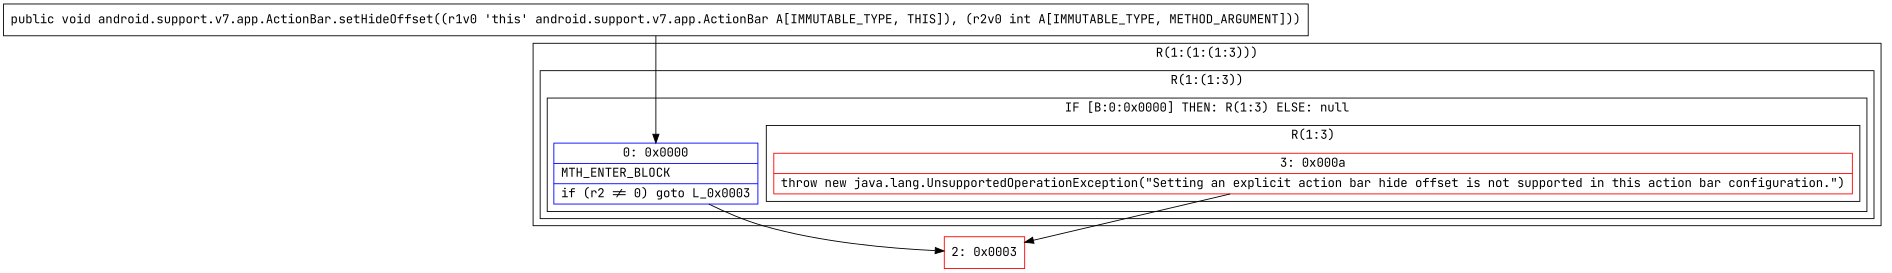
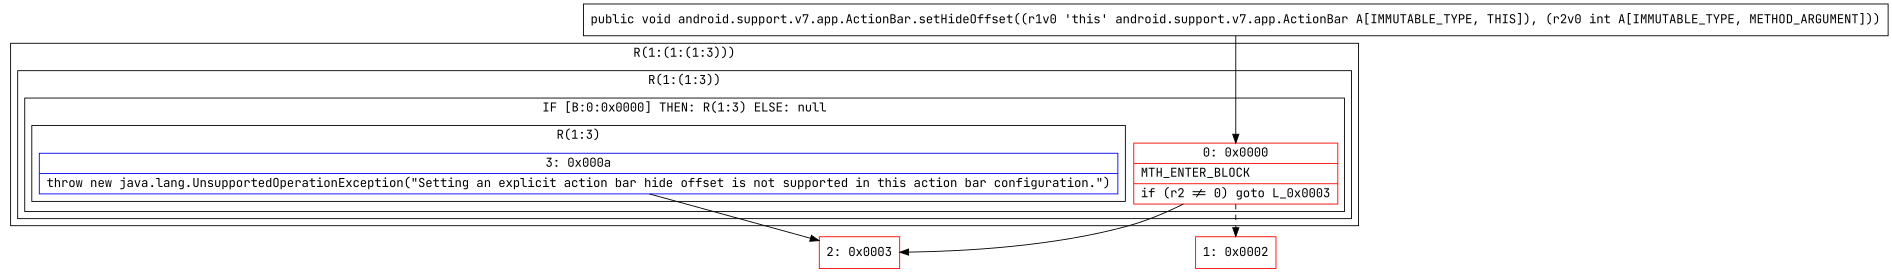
(656, 174) -> (1236, 174)
(1313, 174) -> (579, 174)
none -> (1236, 253)
